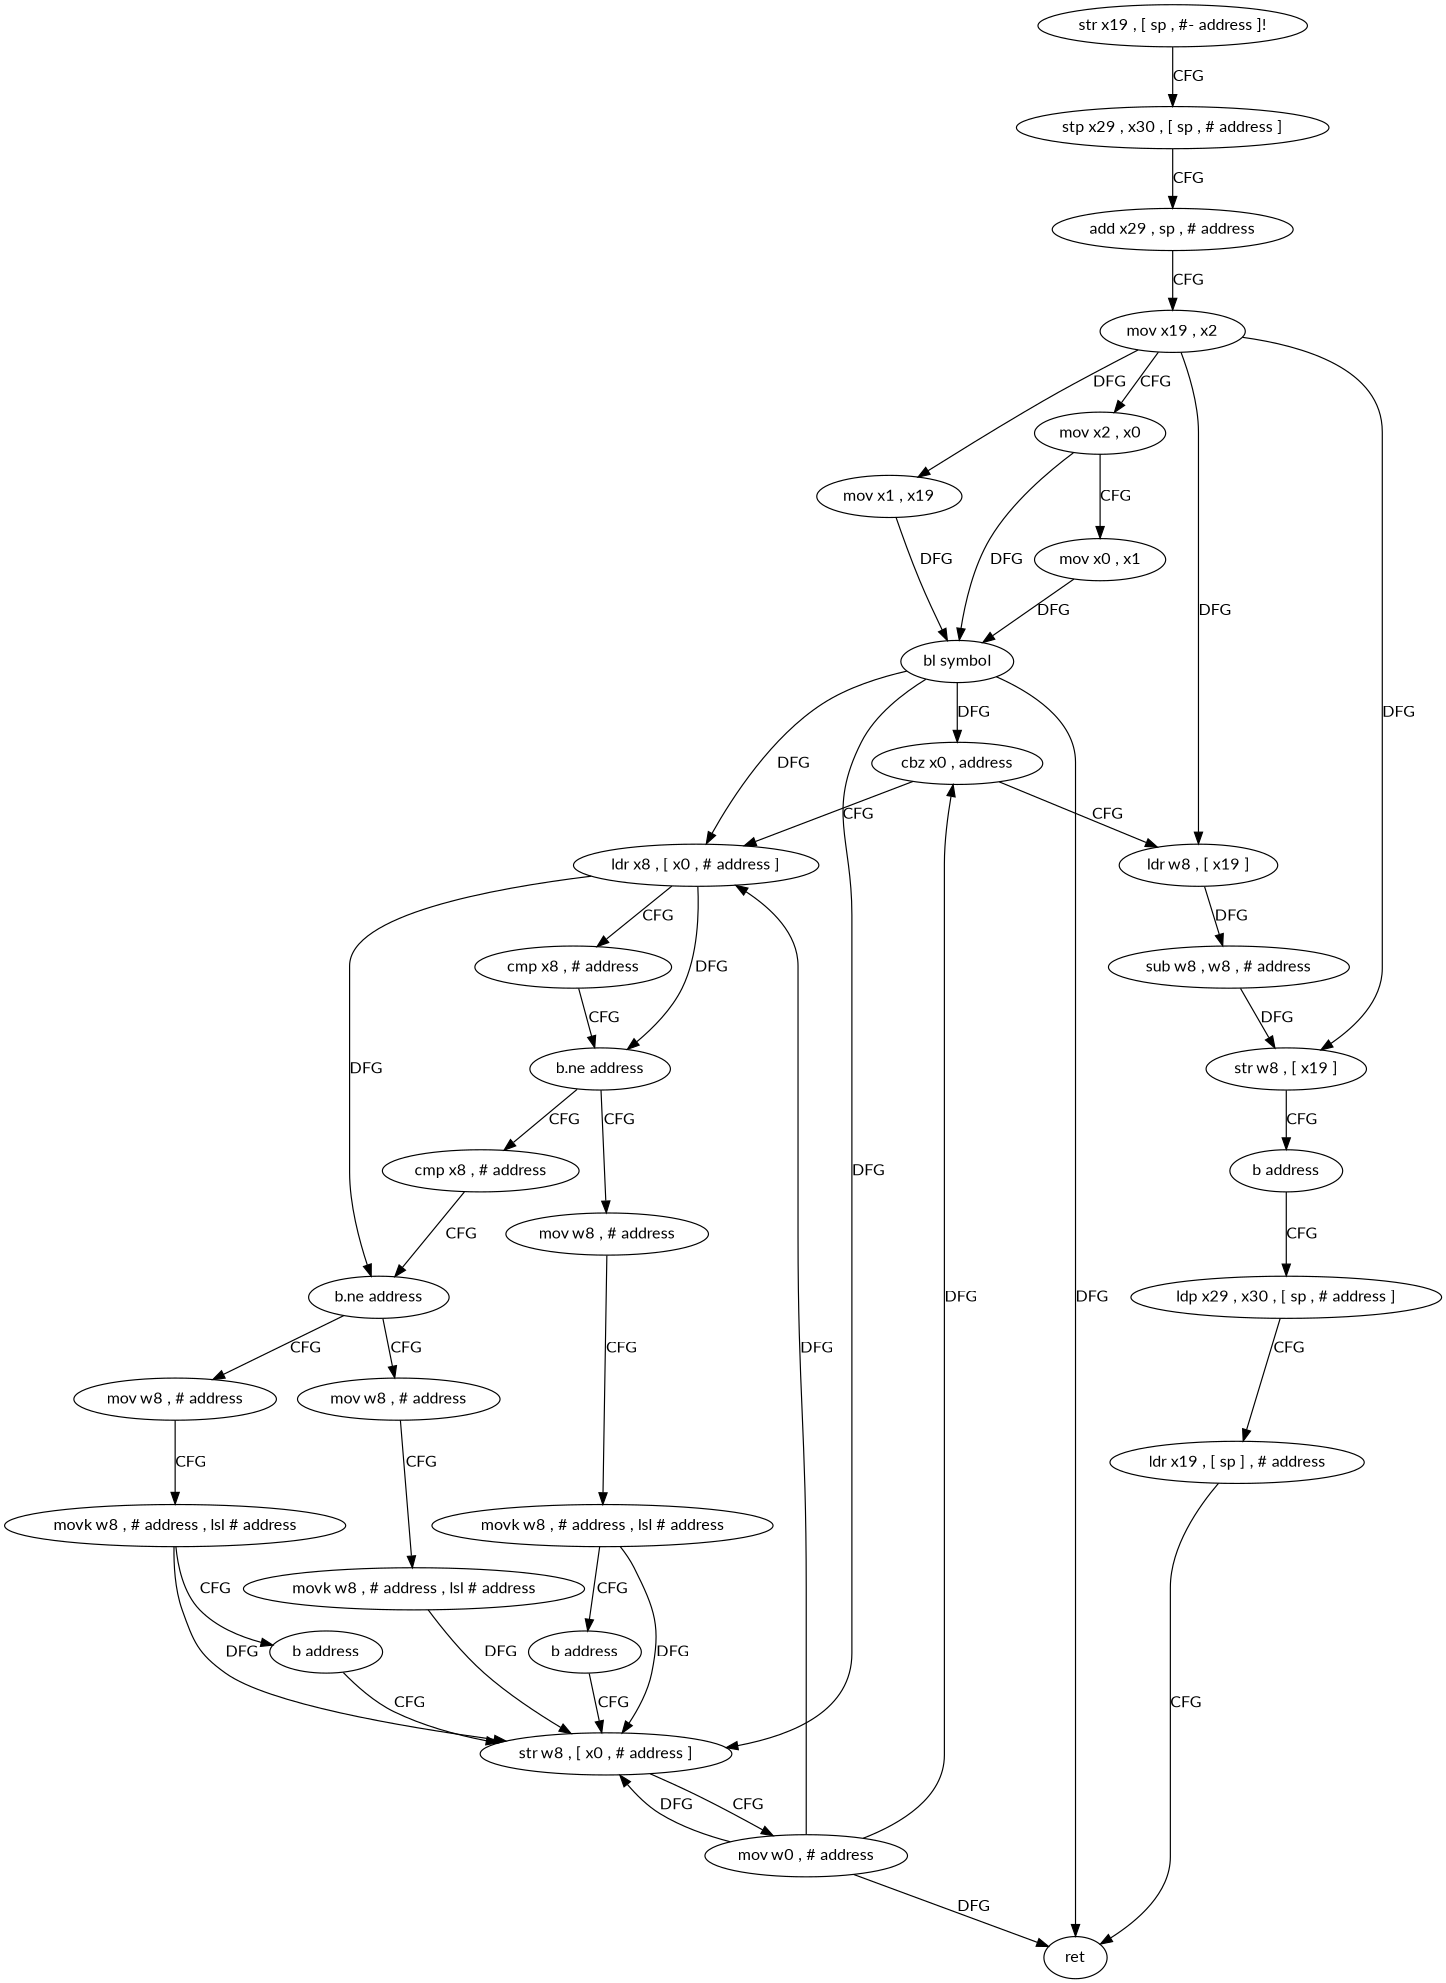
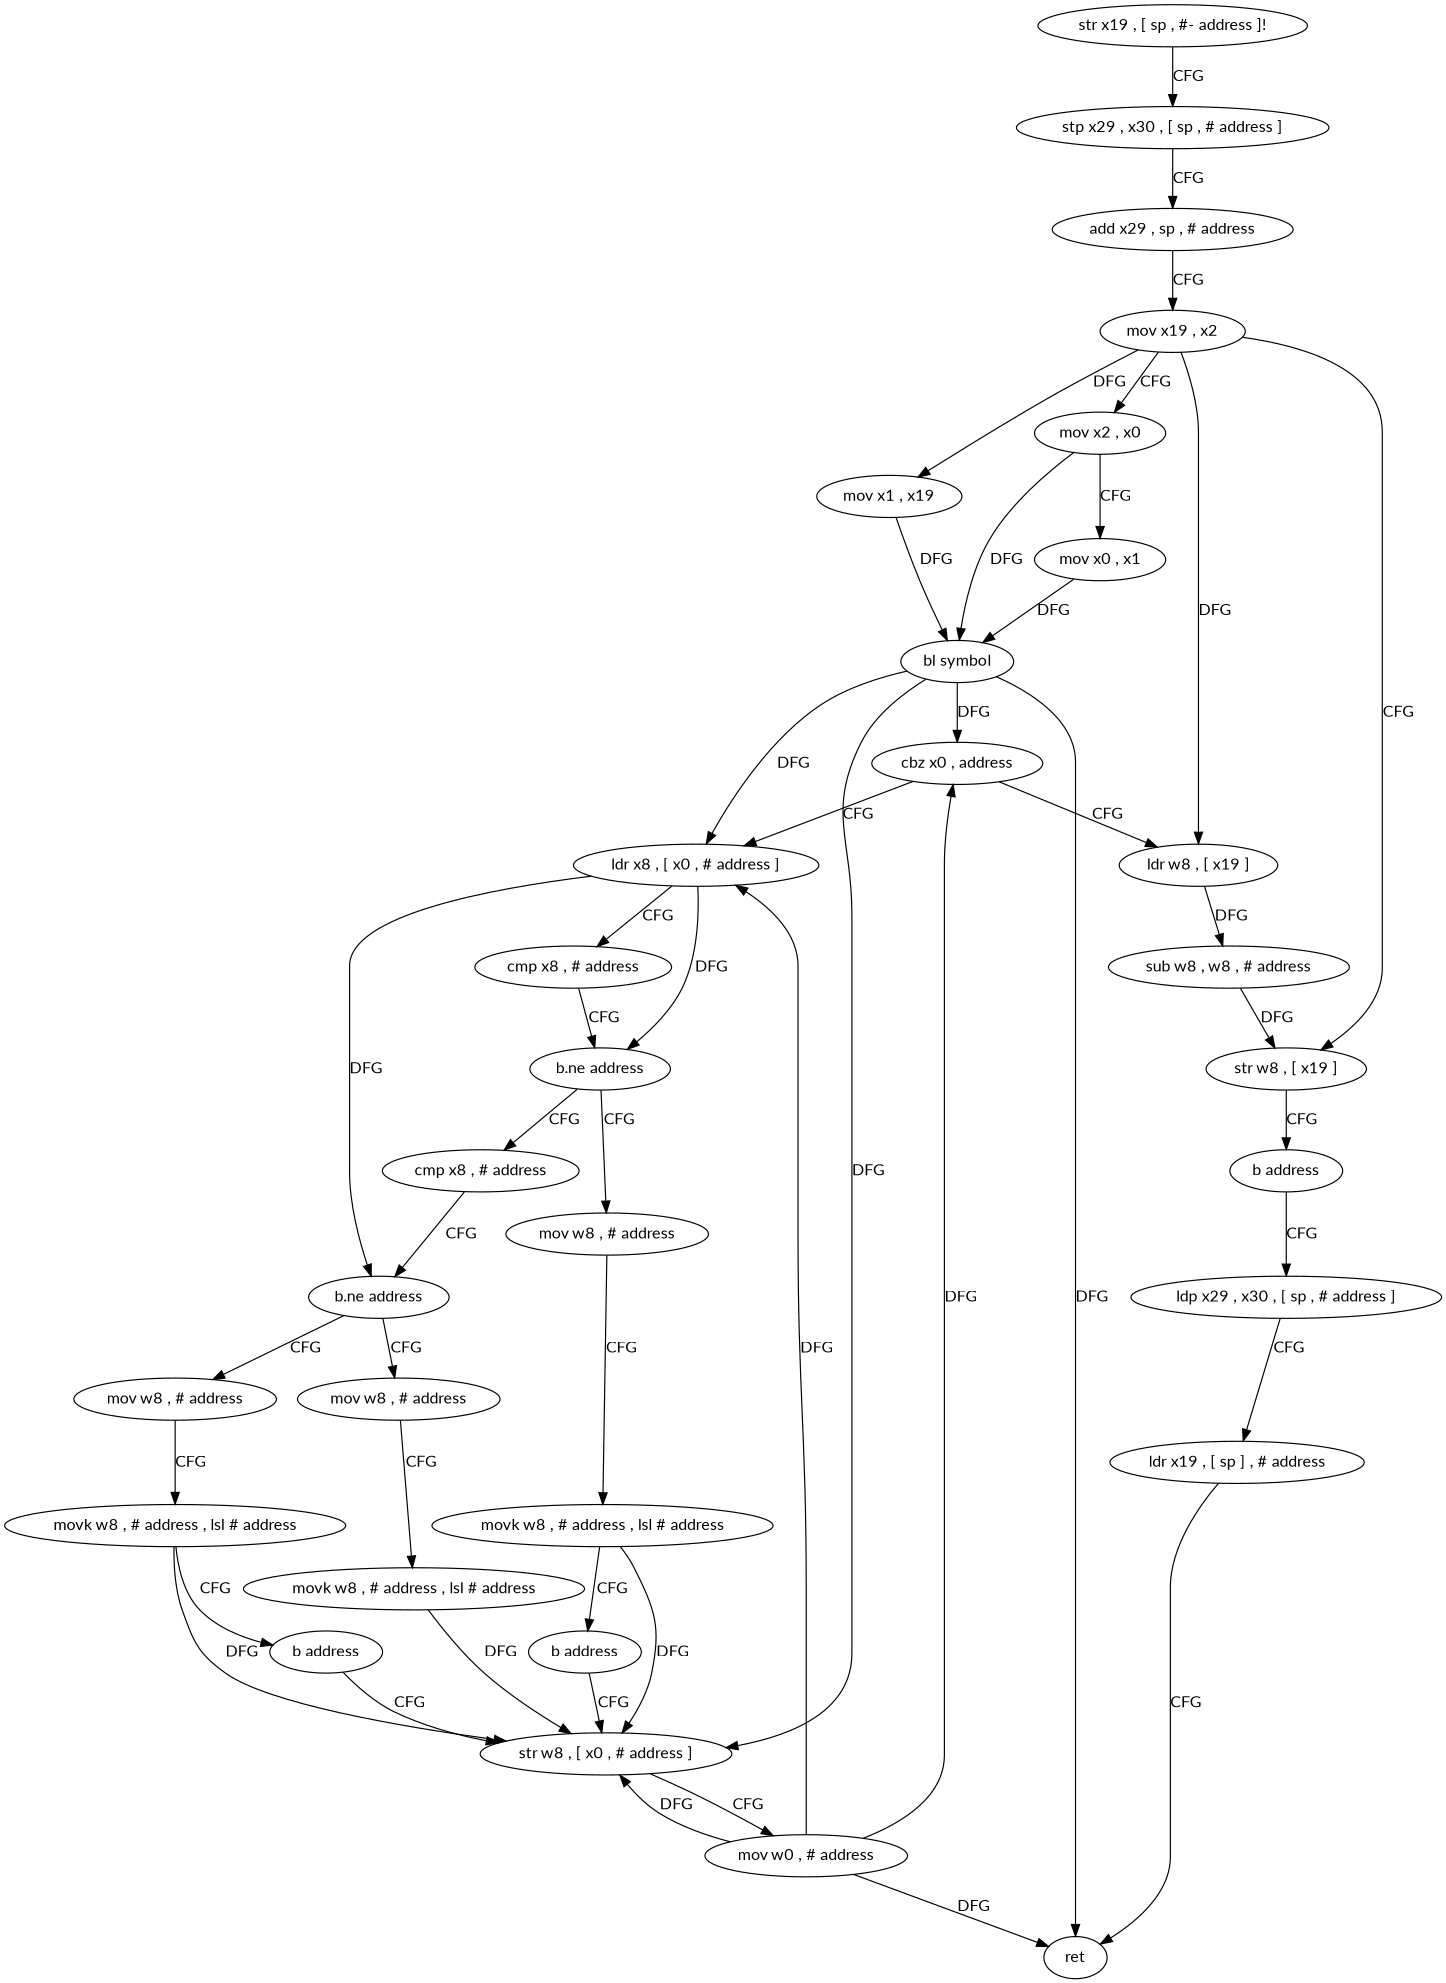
(1399, 712) -> (1399, 712)
